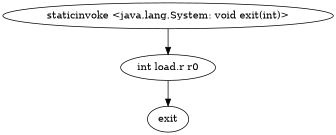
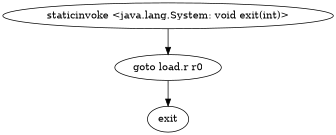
(168, 67) -> (168, 67)
